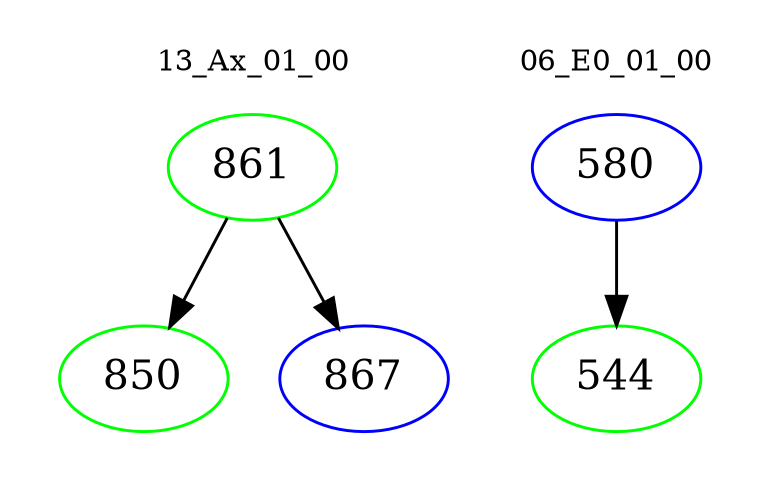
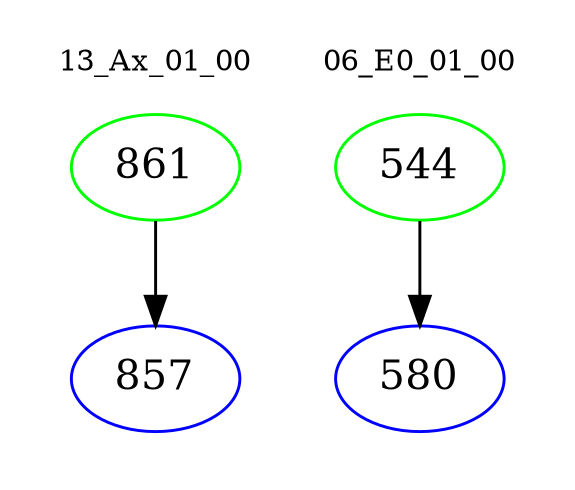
(617, 259) -> (420, 259)
(144, 379) -> none
(364, 379) -> (156, 379)
